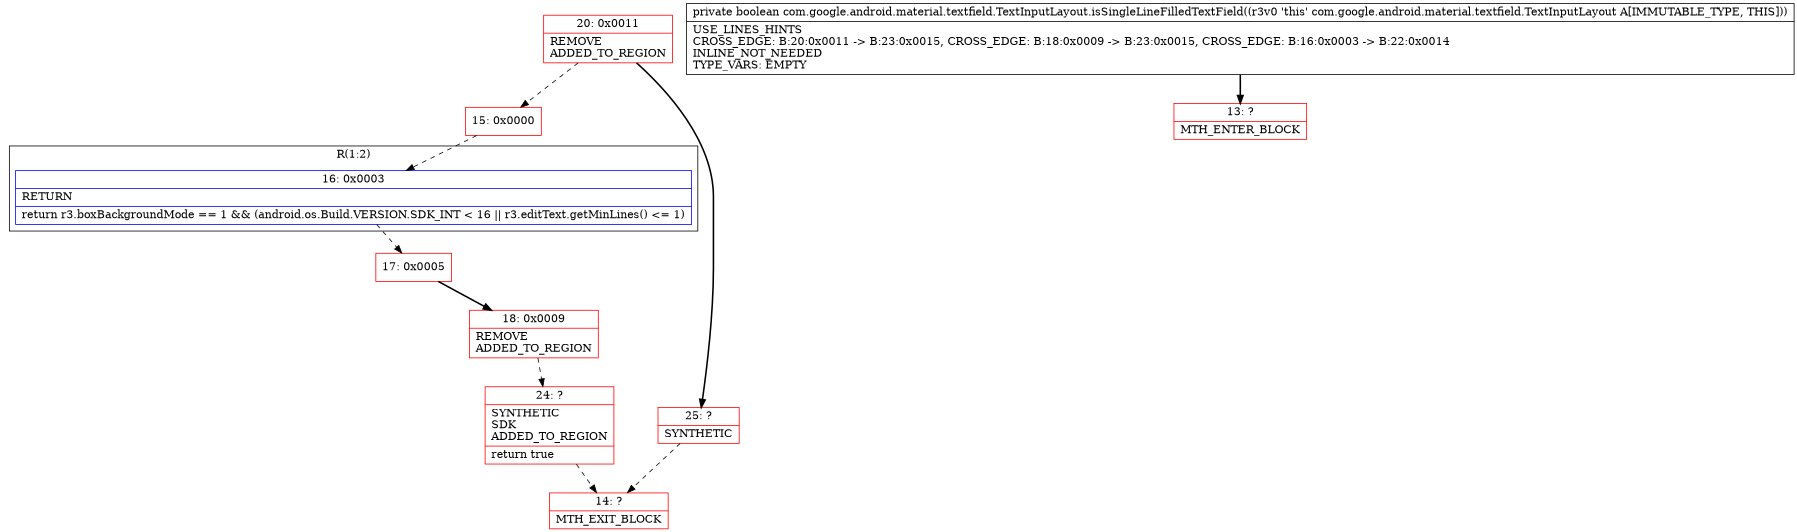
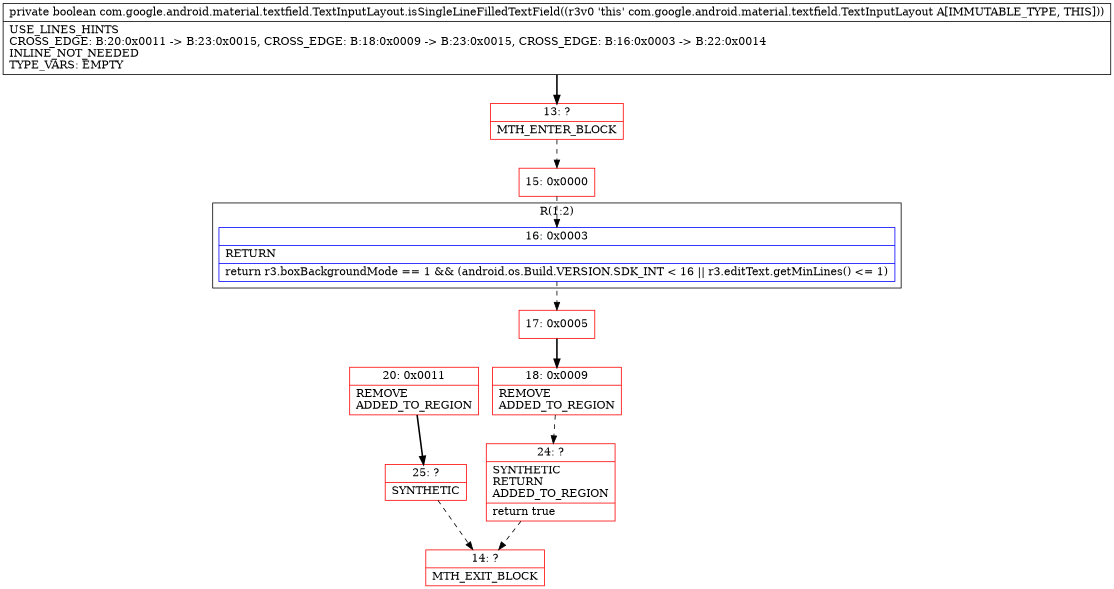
(553, 83) -> (557, 150)
(504, 425) -> (518, 482)
